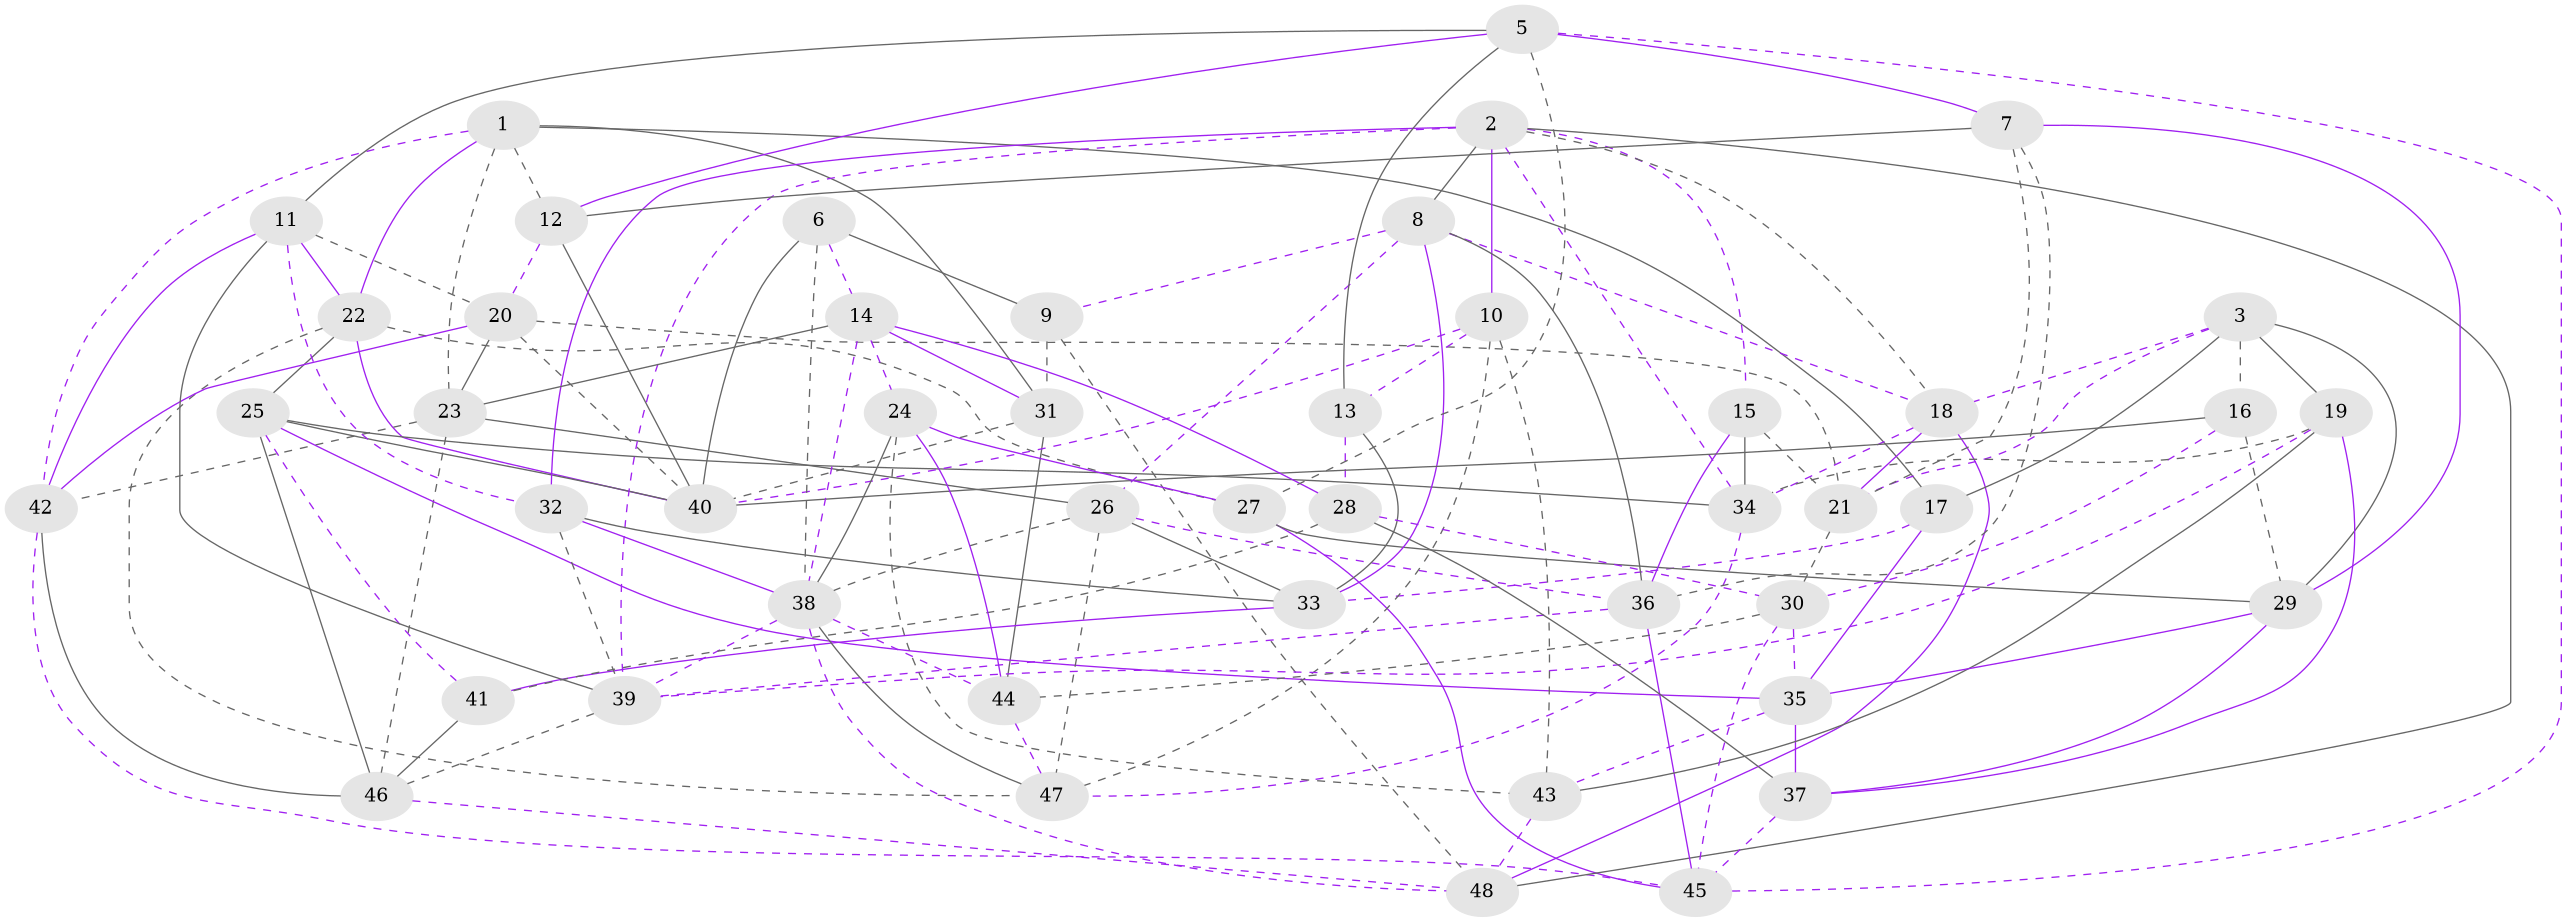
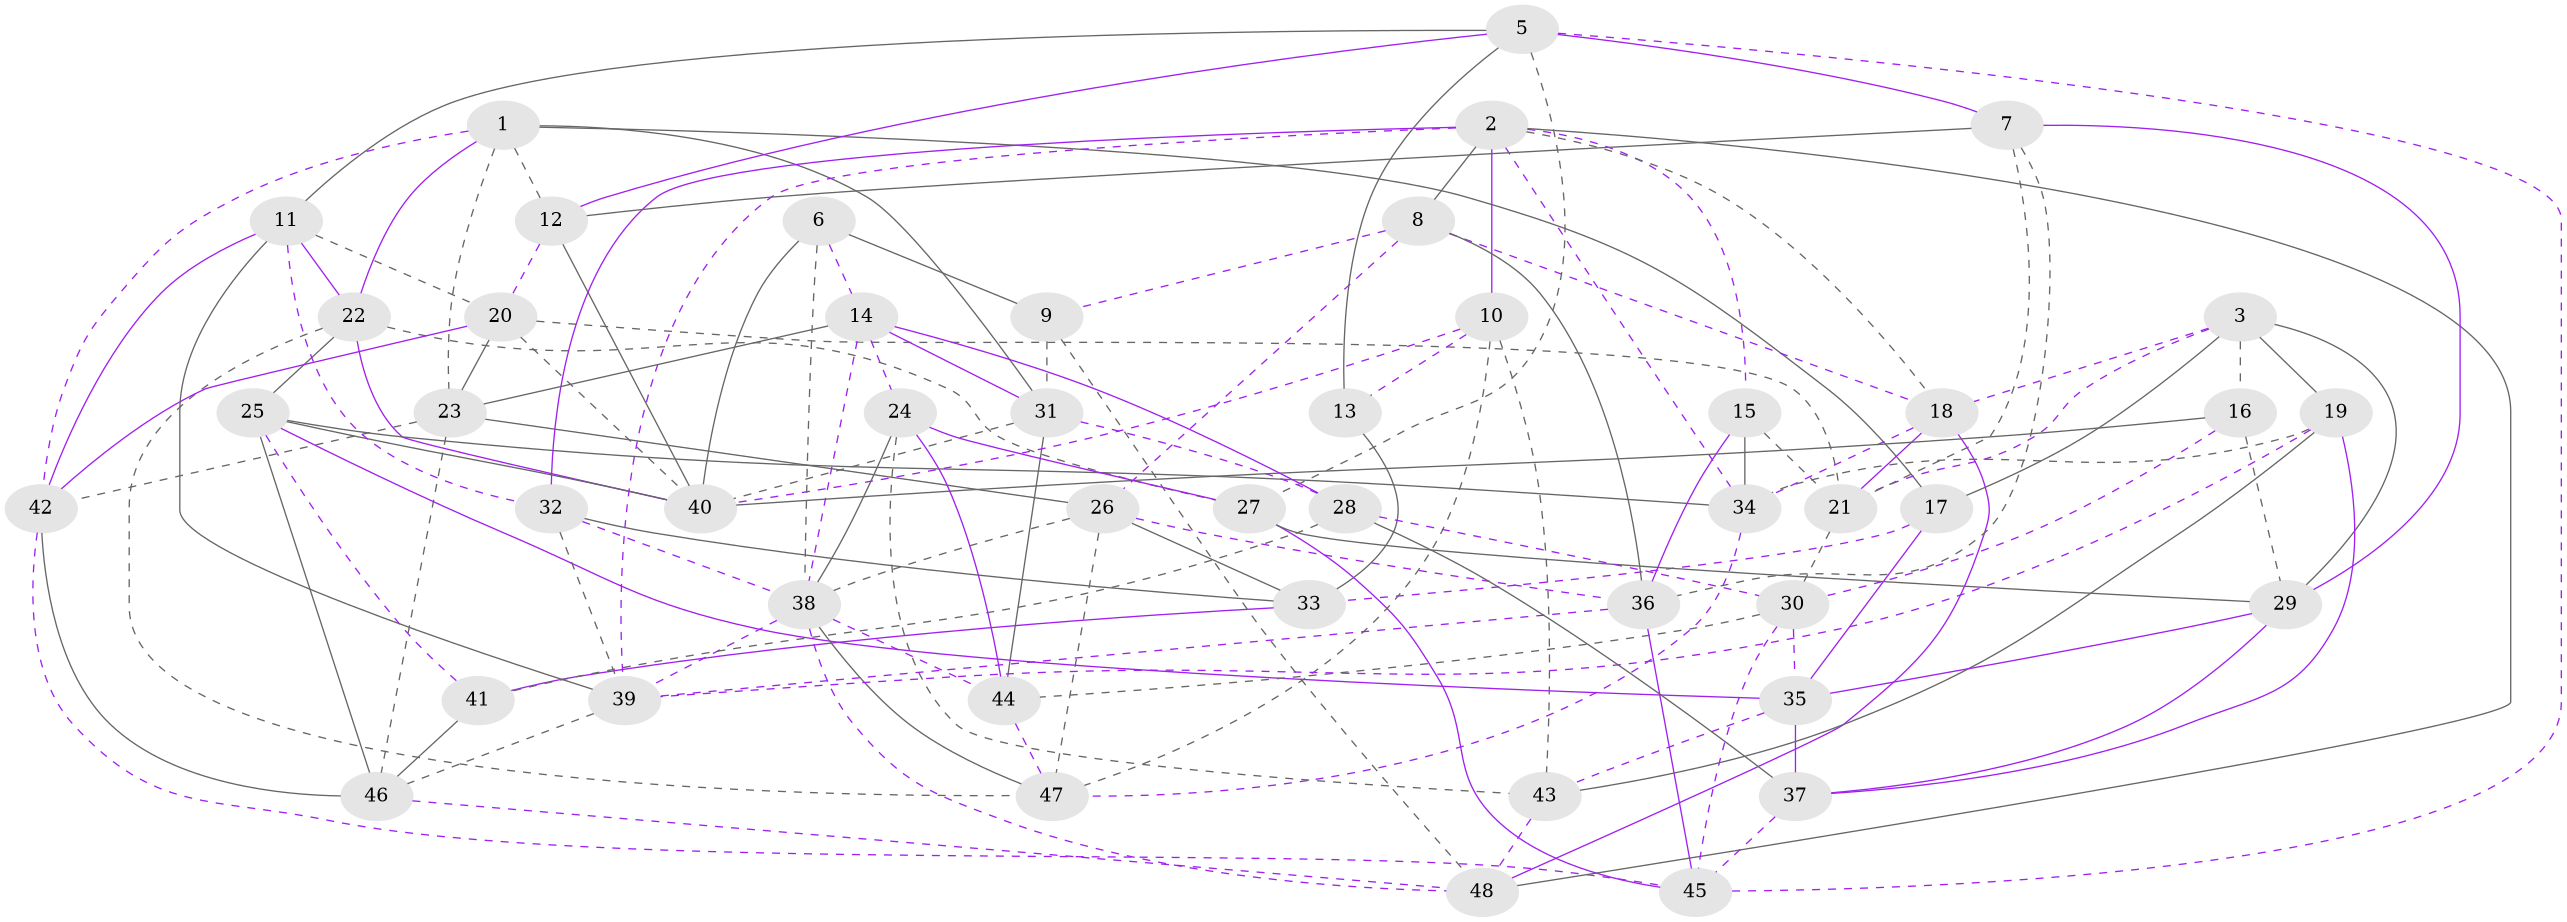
(1441, 438) -> none
(1345, 452) -> (1200, 453)
(678, 557) -> (678, 557)
